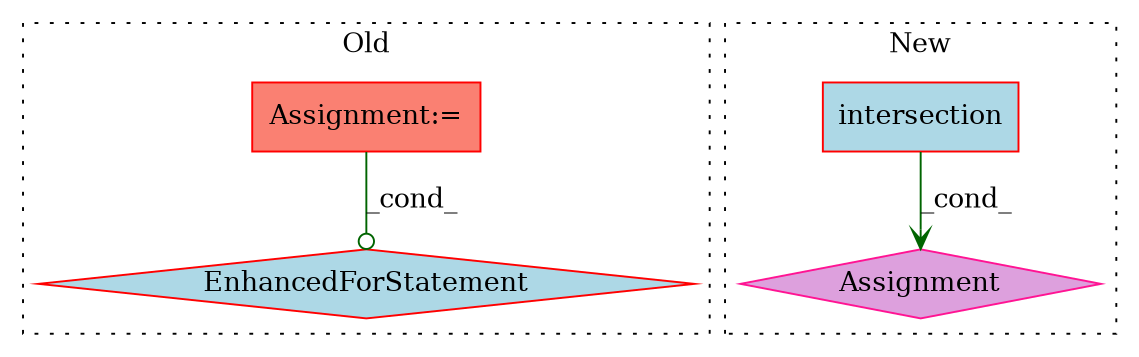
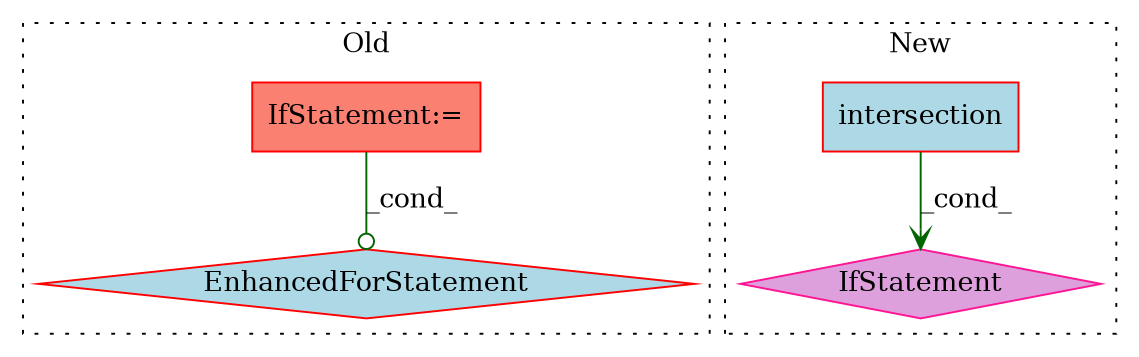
(366, 117) -> (366, 117)
(921, 284) -> (921, 284)
